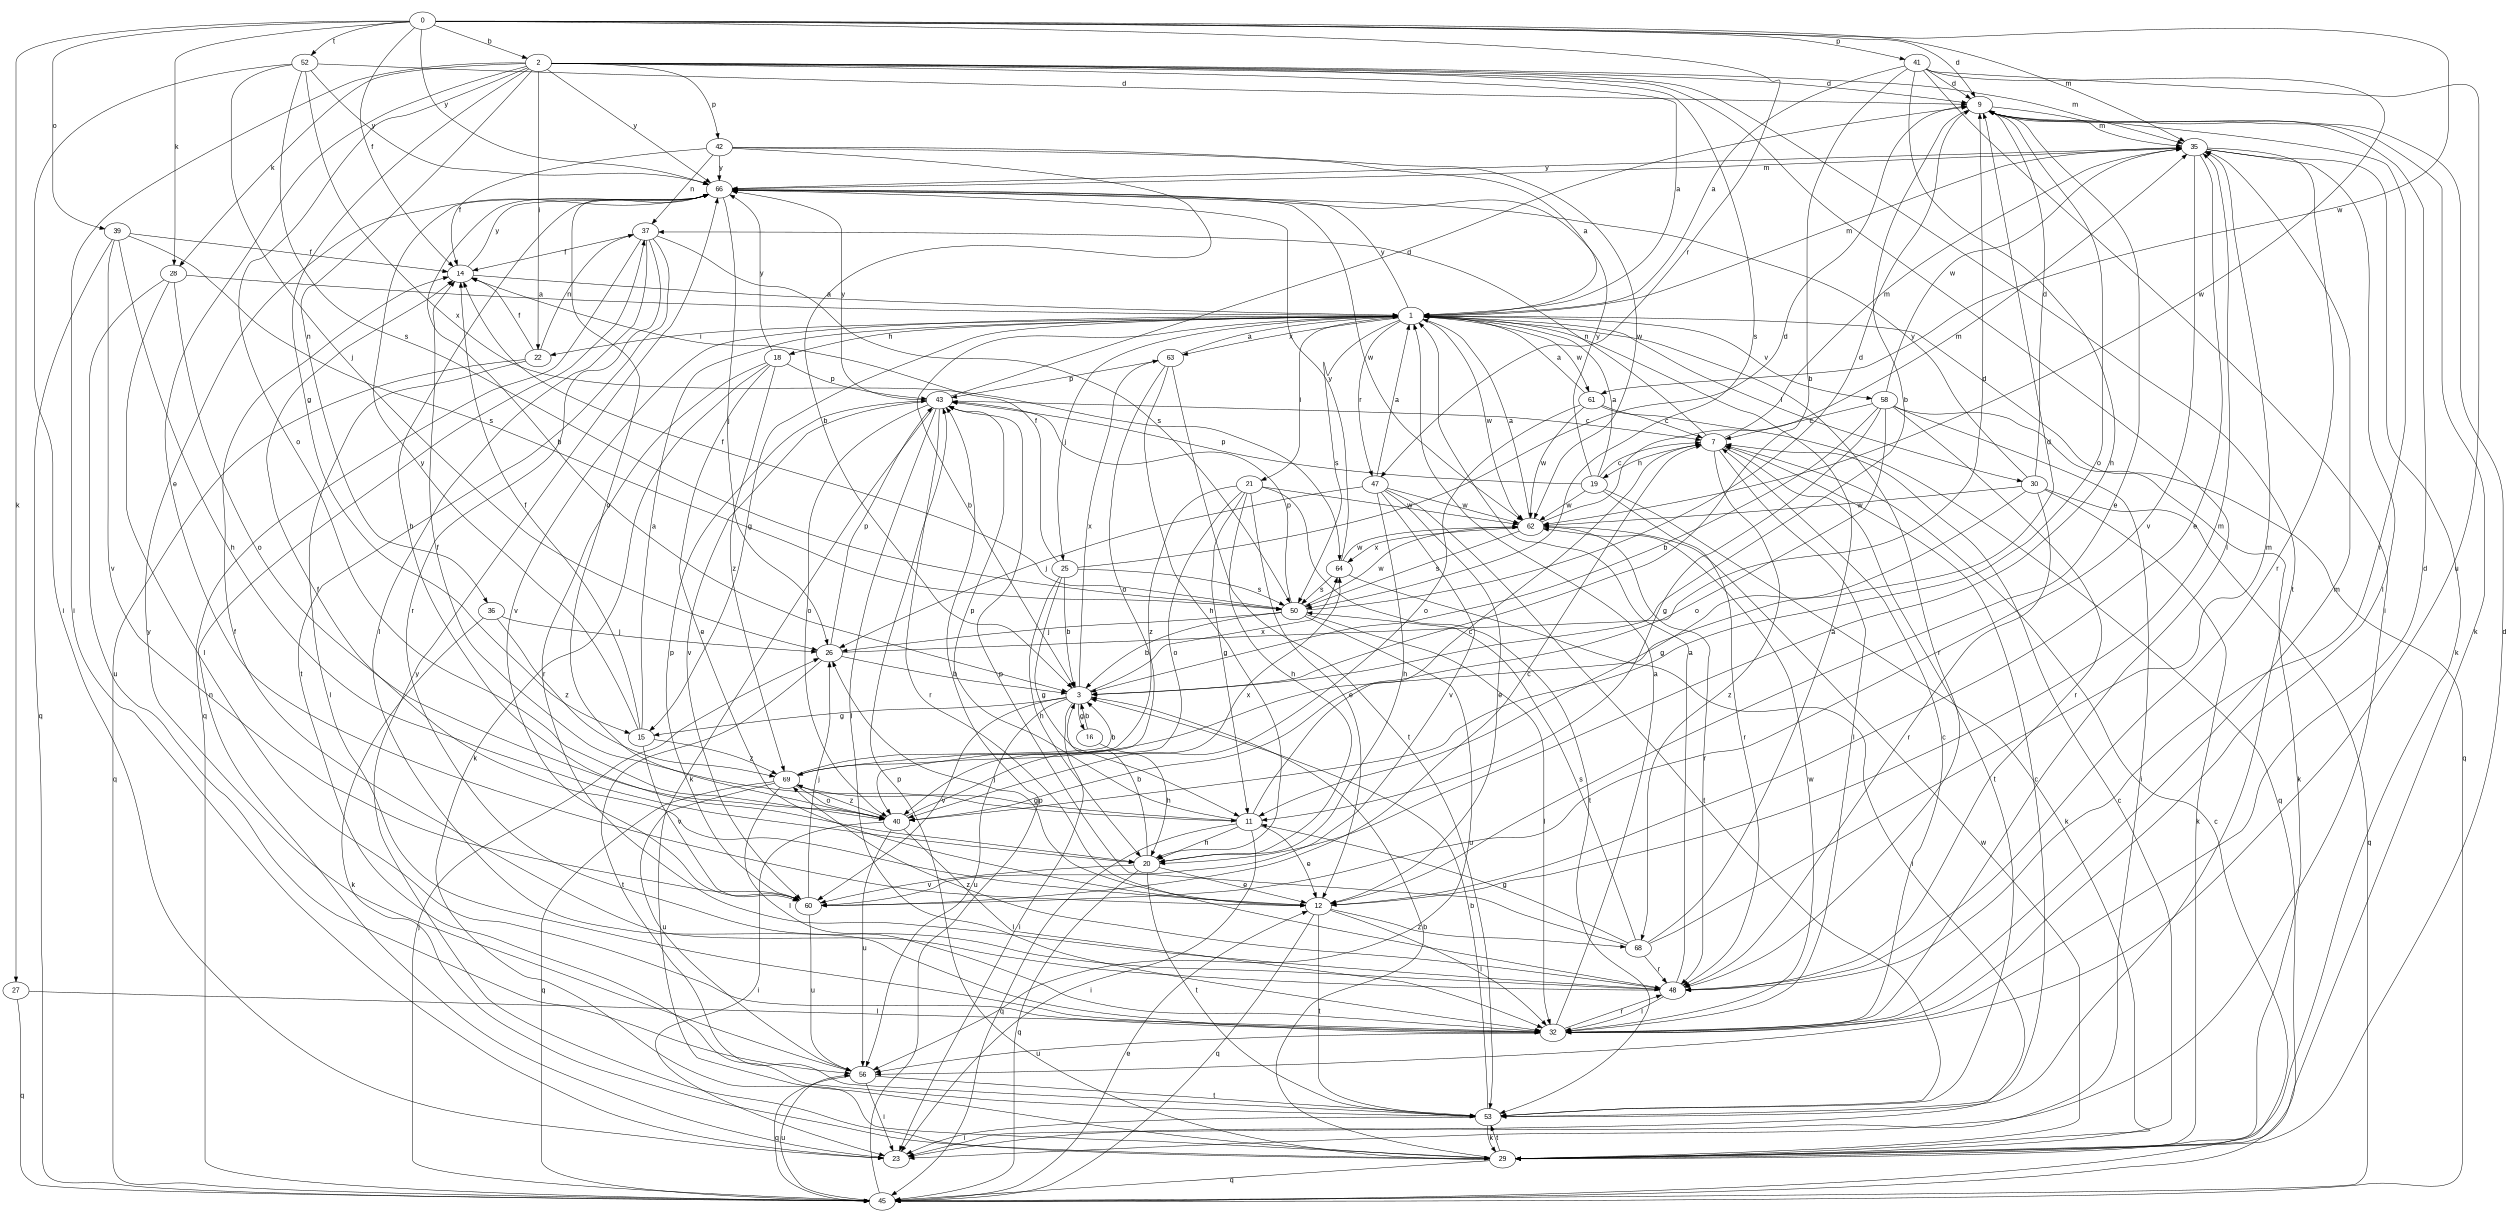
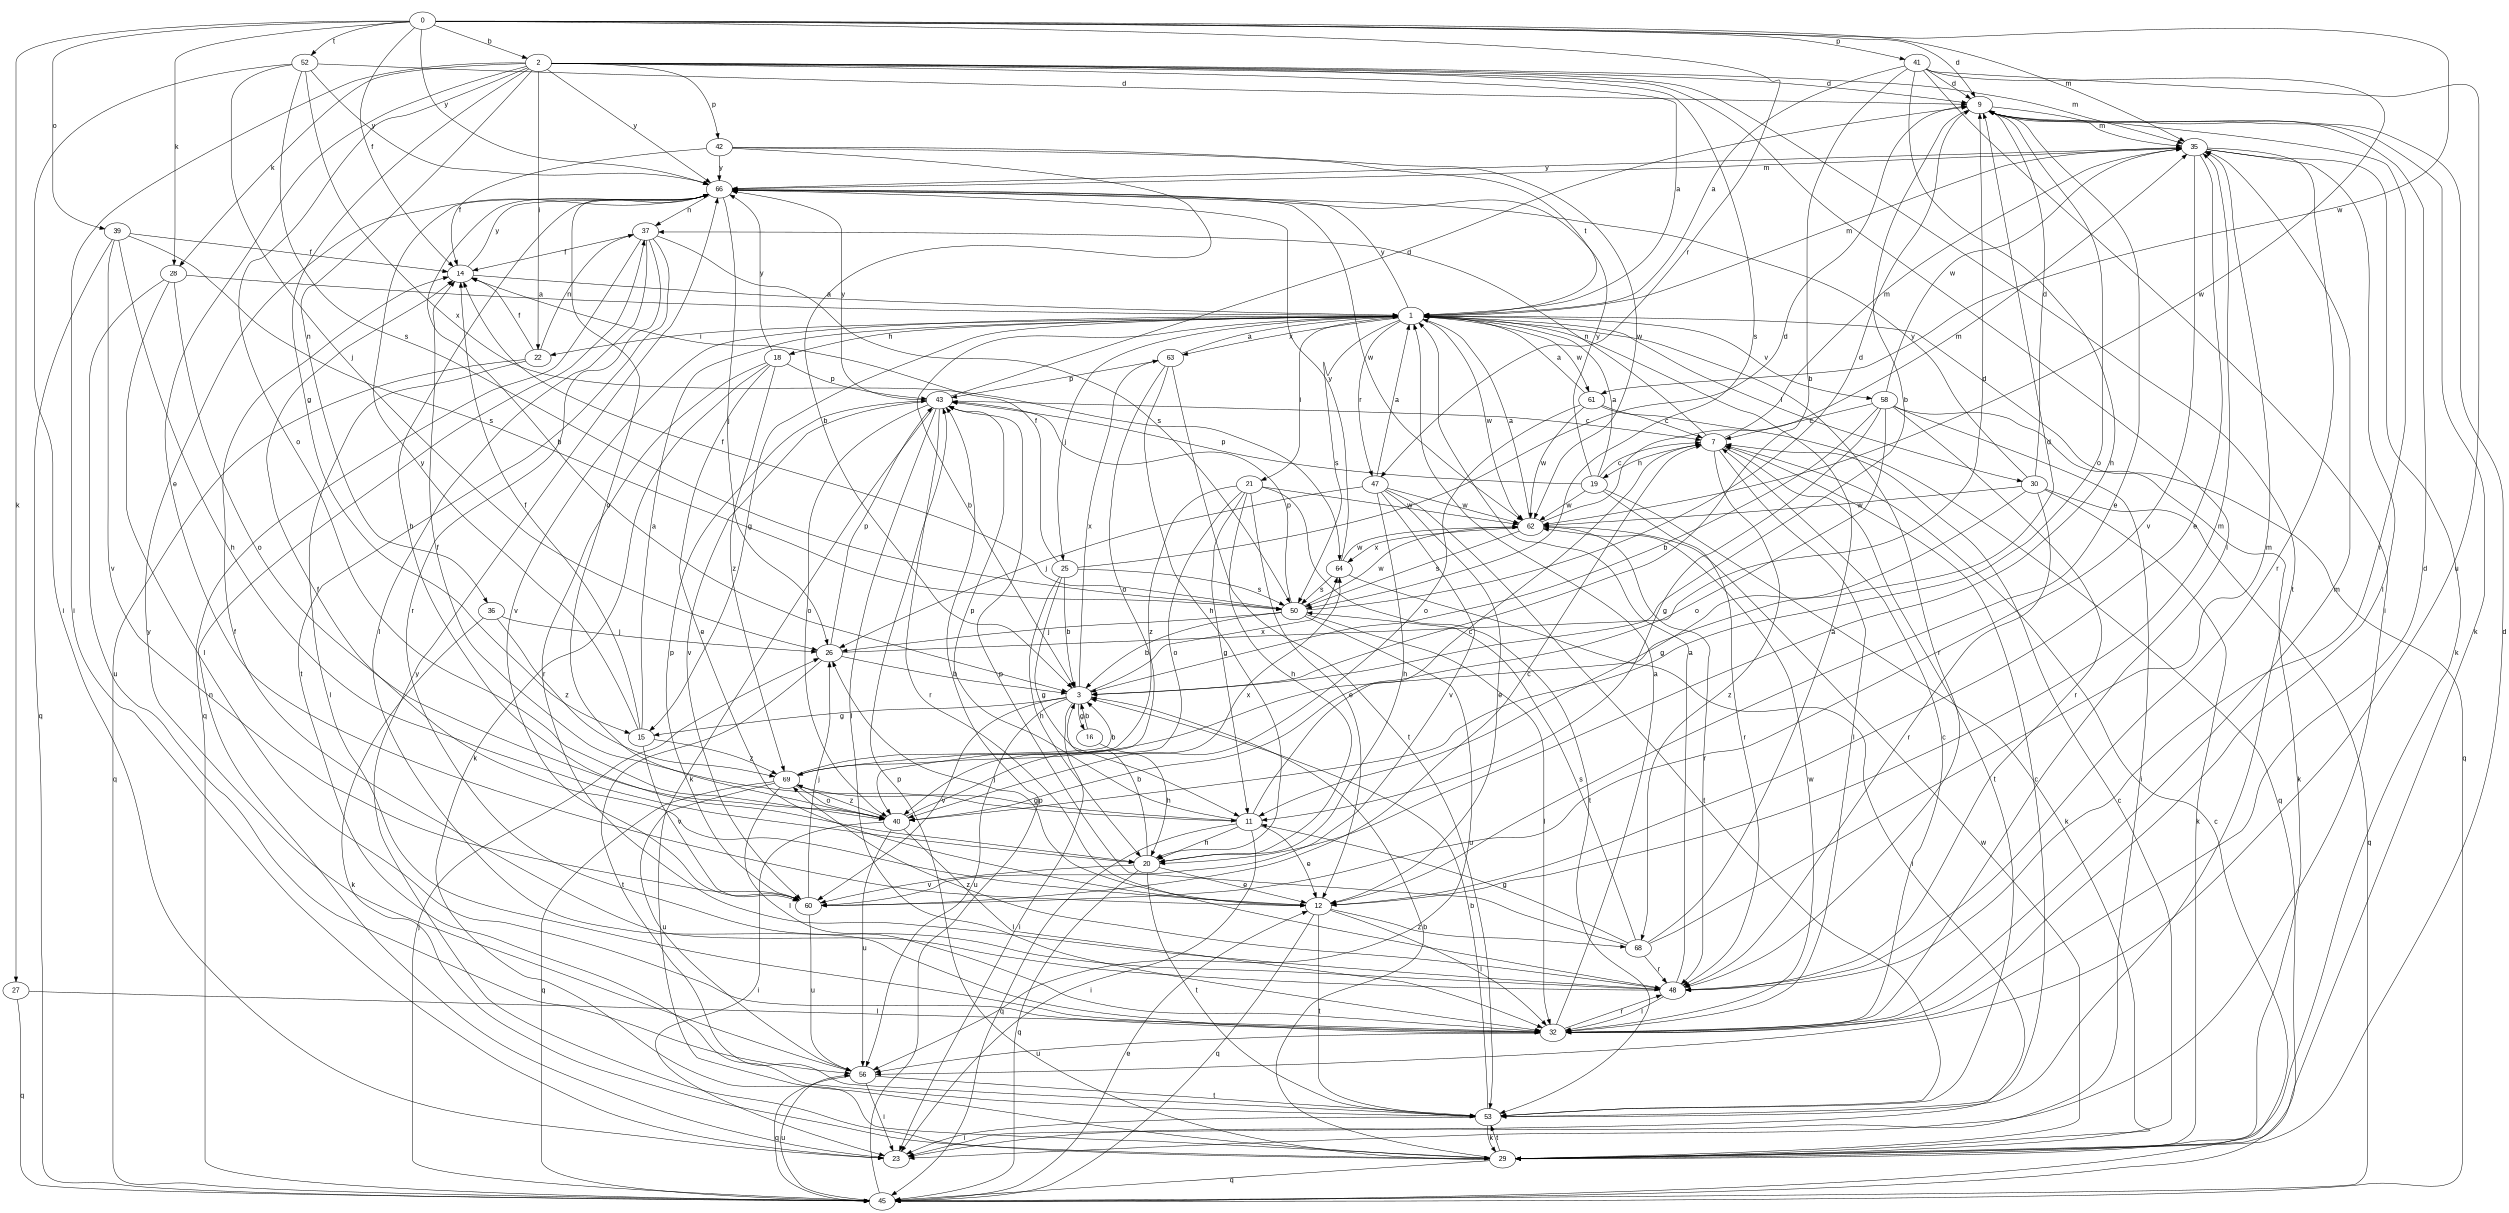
(684, 188) -> (685, 209)
(1586, 232) -> (1586, 232)
